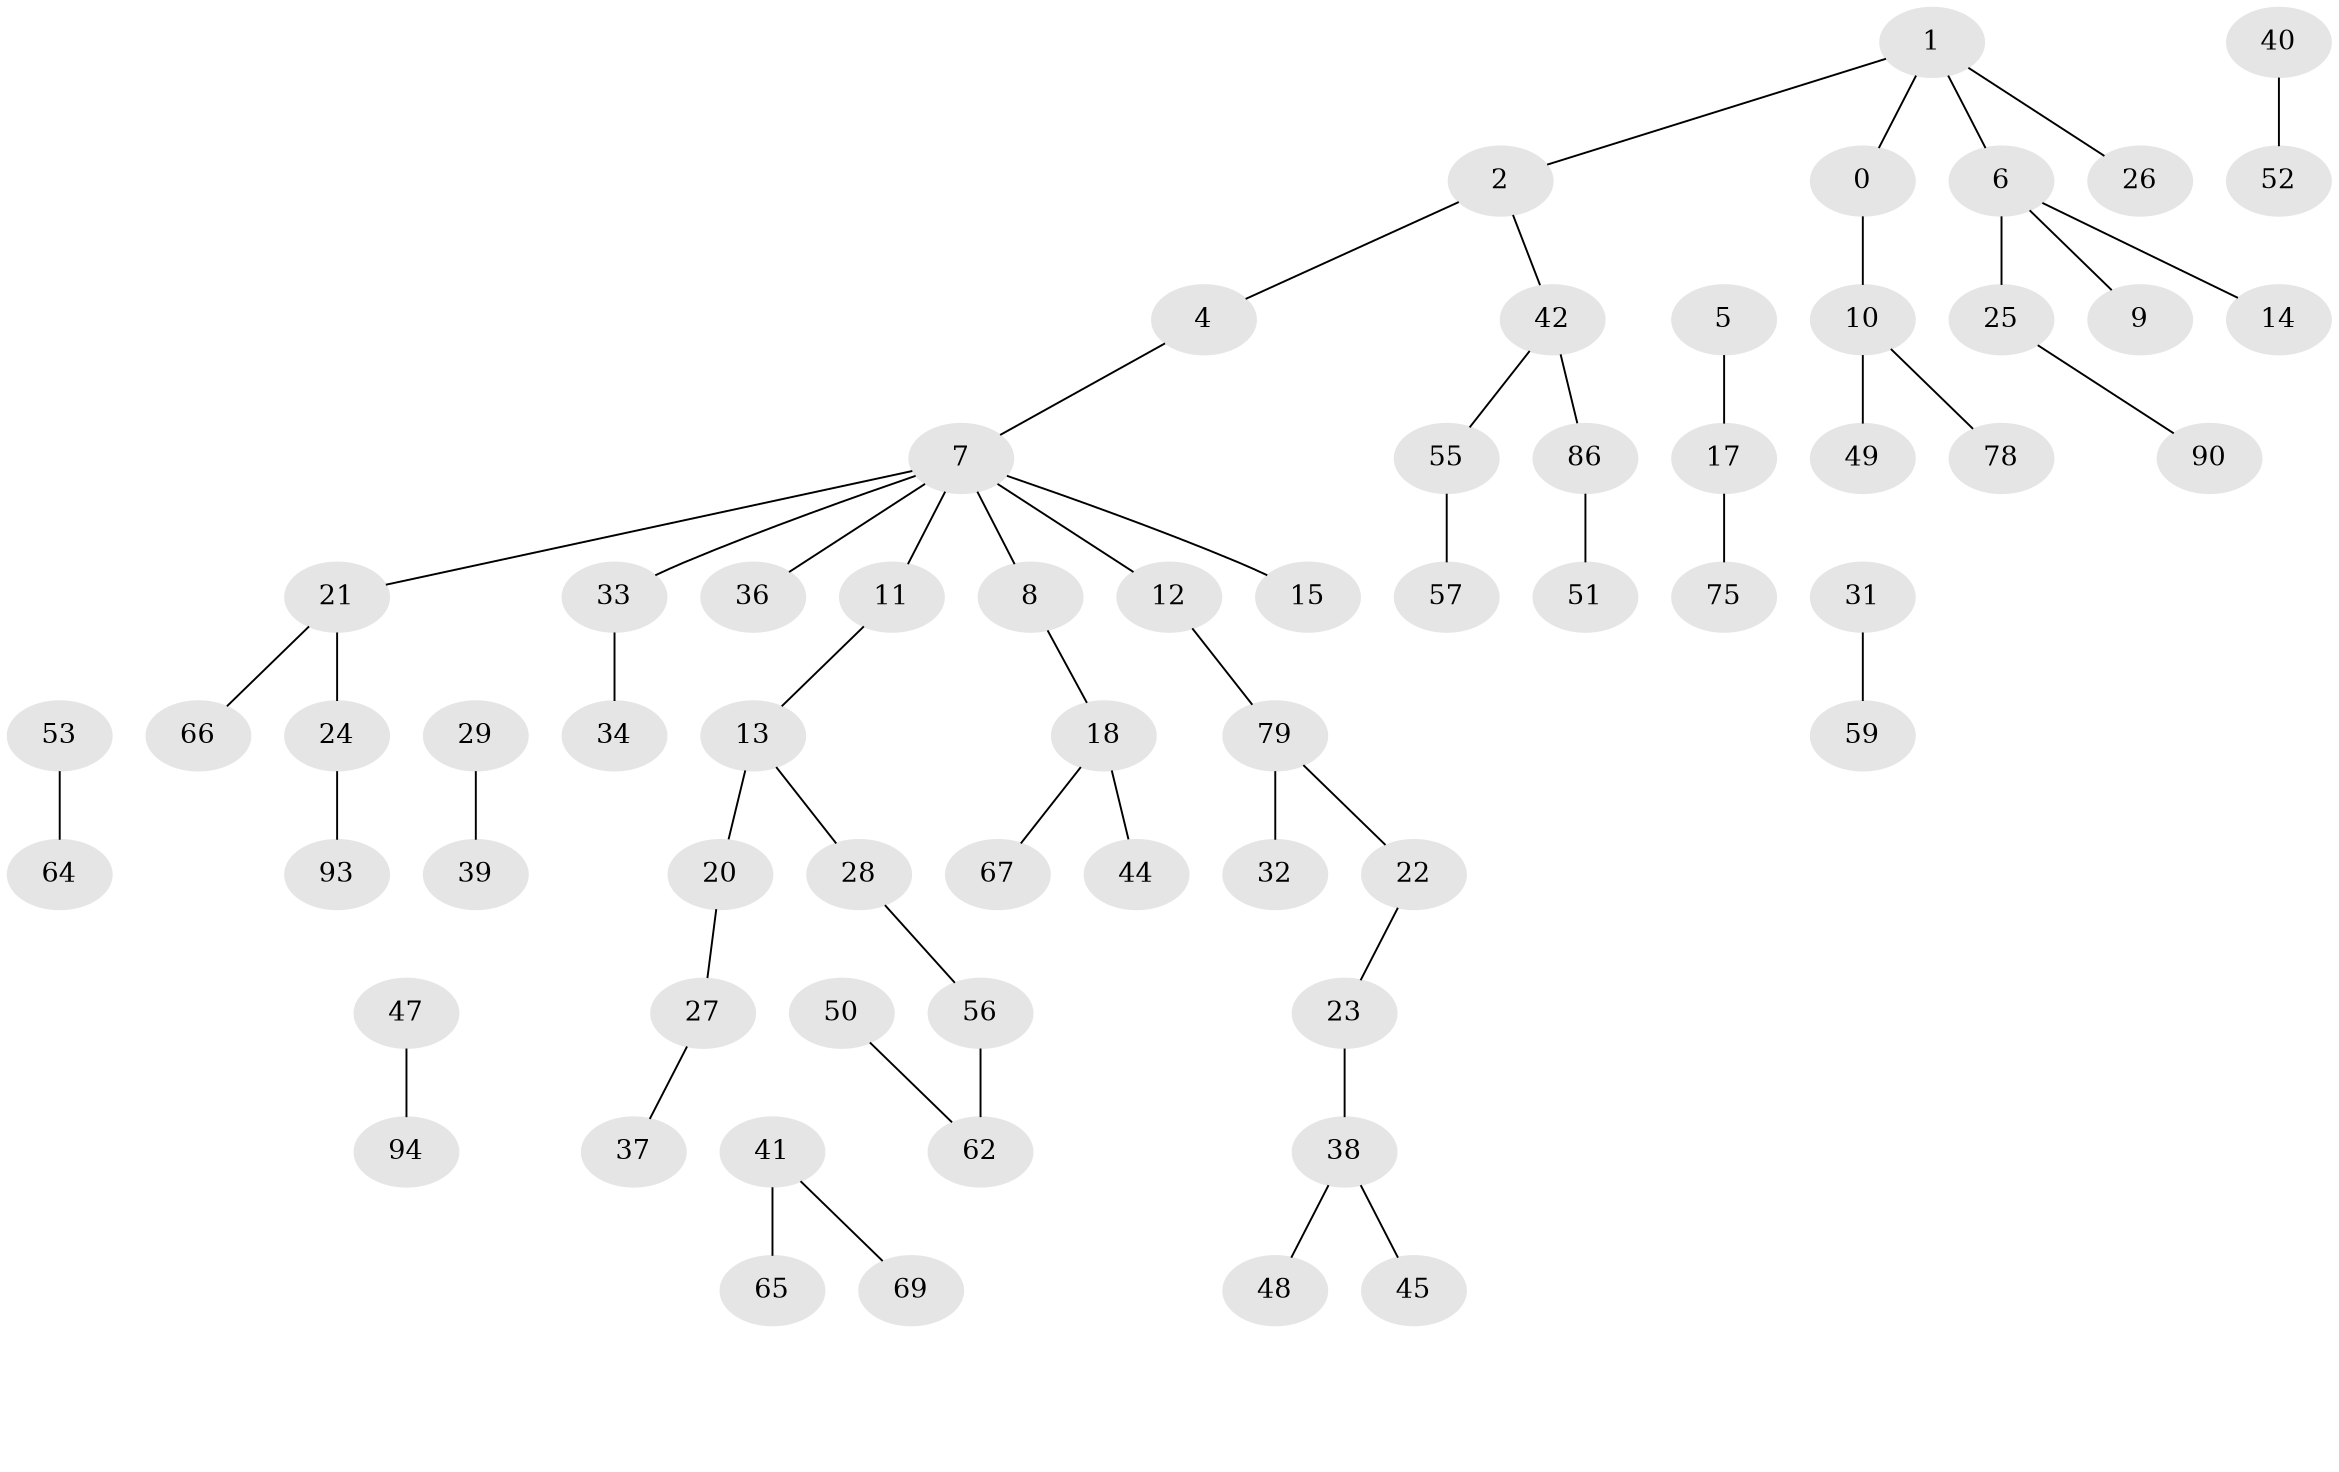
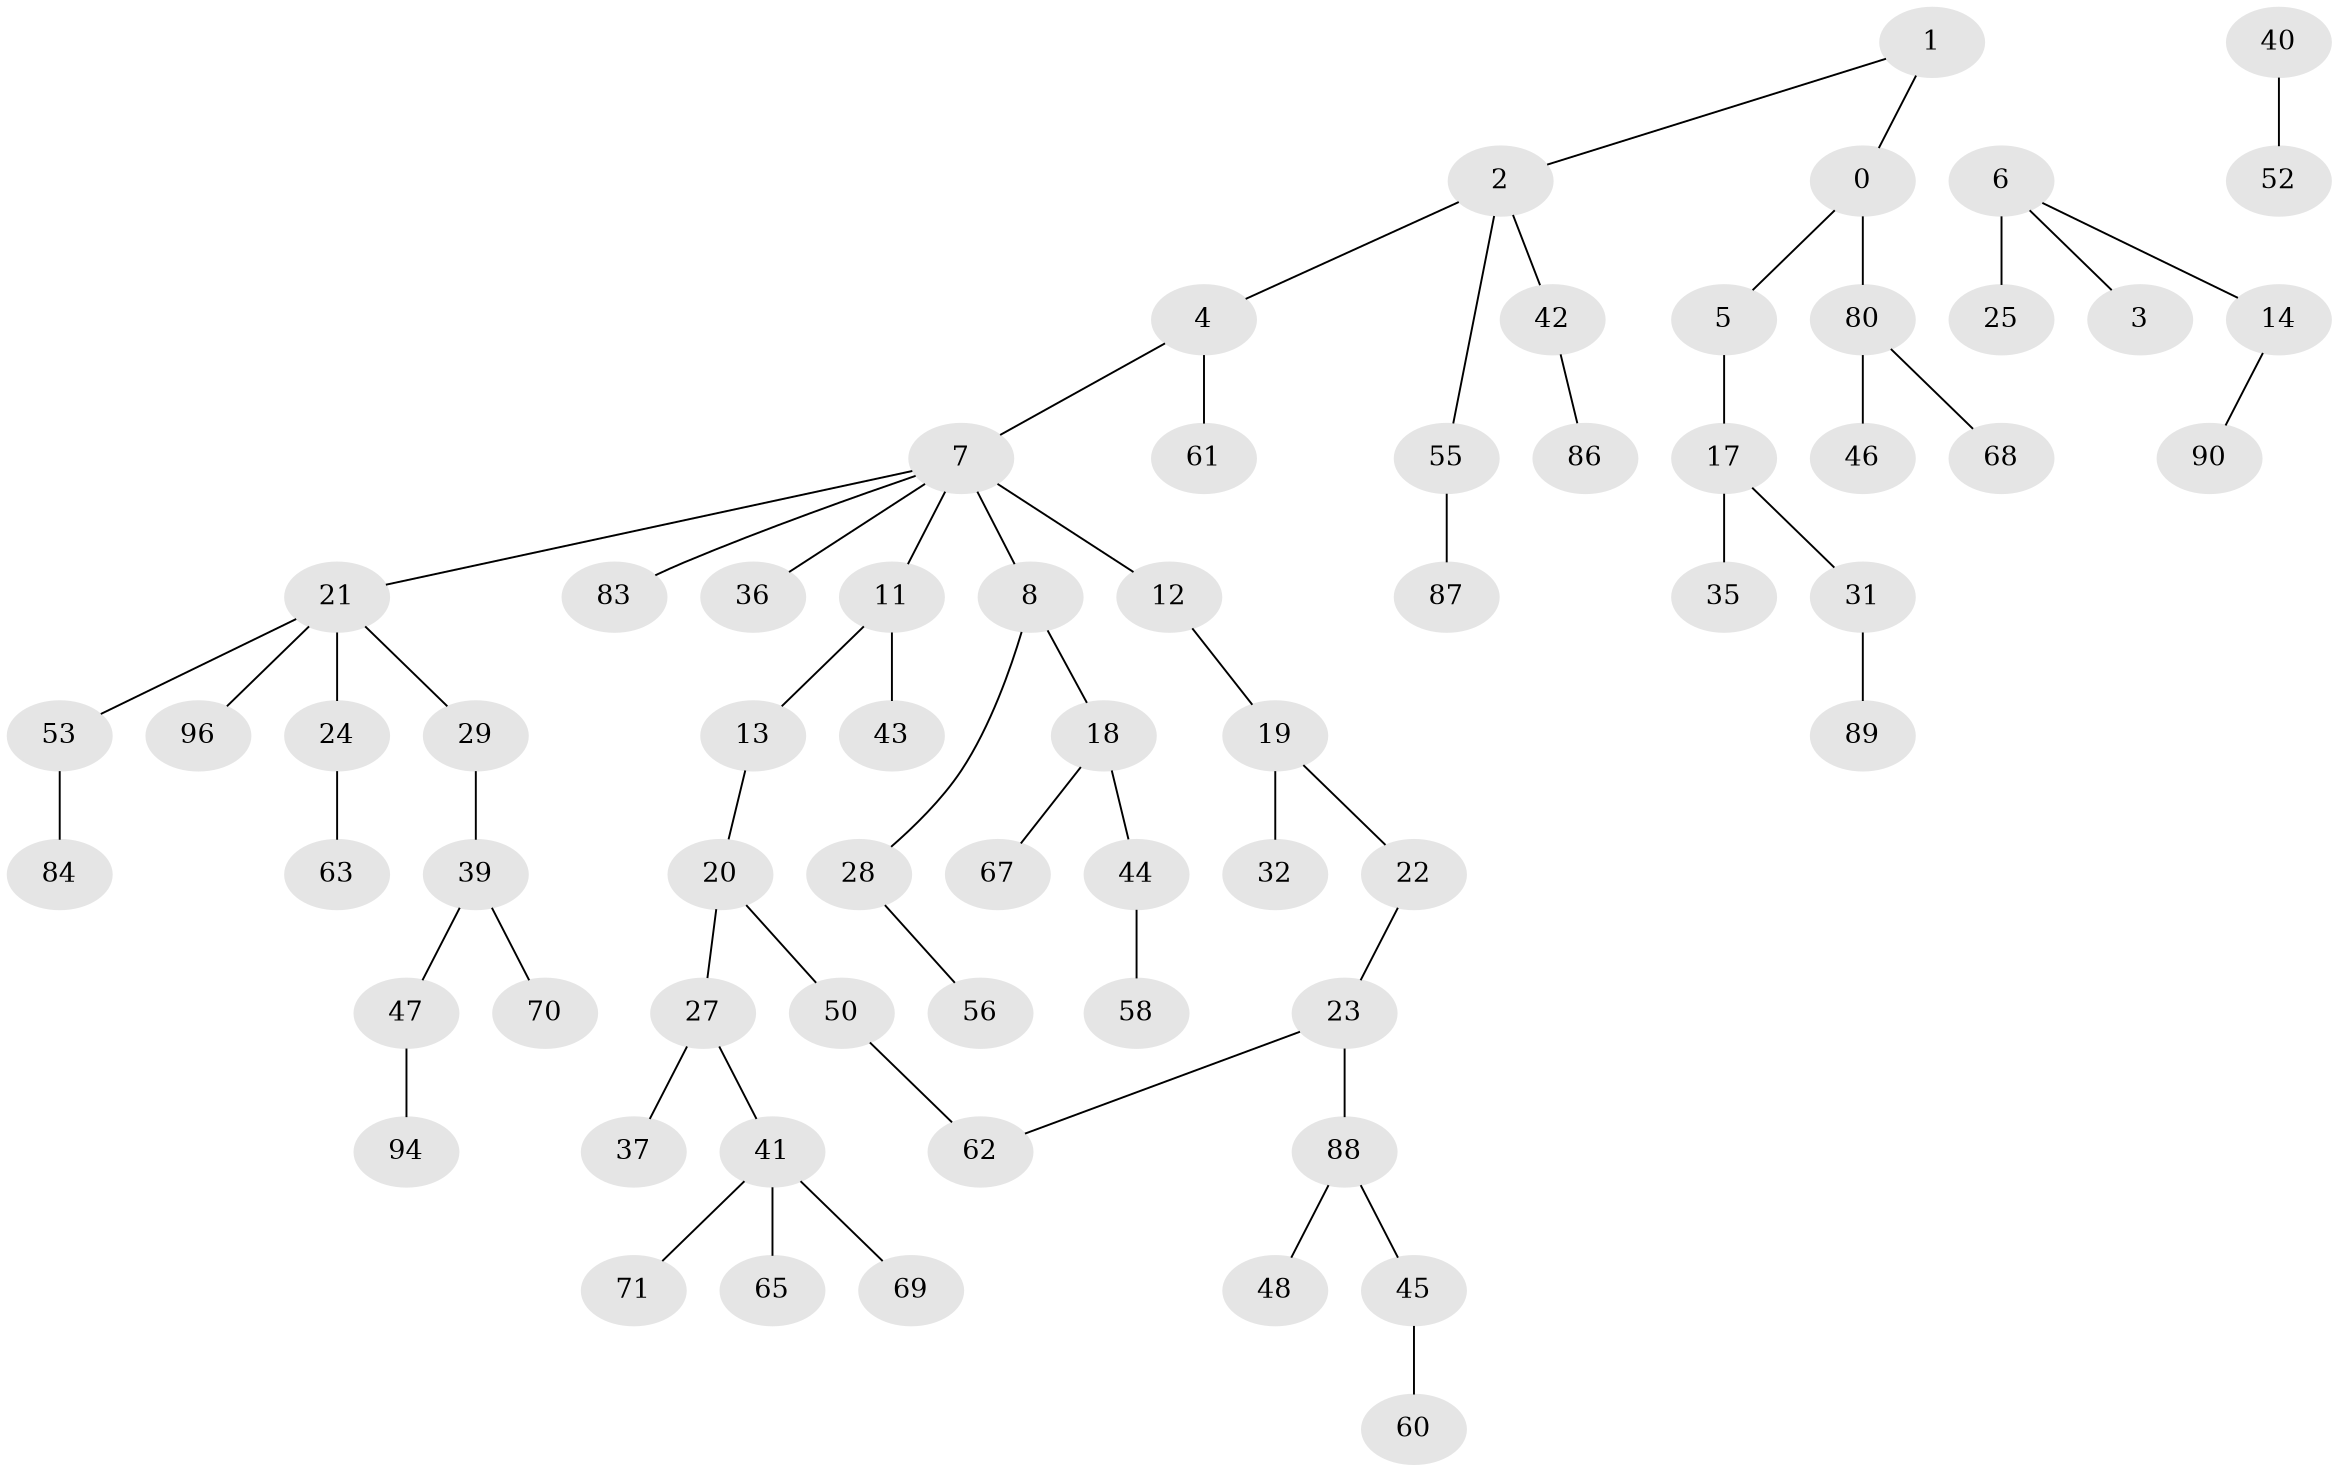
(1967, 112) -> none
(2140, 181) -> none
none -> (1794, 250)
(1863, 320) -> (1863, 320)
(2140, 320) -> (2140, 320)
(1500, 389) -> (1474, 320)
(2106, 389) -> (2244, 389)
none -> (1204, 458)
(1863, 458) -> (1863, 458)
(2002, 458) -> (2002, 458)
none -> (1793, 528)
(615, 597) -> (615, 597)
(1308, 597) -> none
(1447, 597) -> (1447, 597)
(1585, 597) -> none
(1724, 597) -> (1724, 597)
none -> (198, 666)
none -> (406, 666)
(198, 736) -> (198, 736)
(615, 736) -> none
none -> (892, 736)
(1275, 736) -> (1275, 736)
(1863, 736) -> (1863, 736)
(806, 805) -> (974, 750)
(60, 875) -> (60, 875)
(337, 875) -> (337, 875)
none -> (441, 944)
none -> (781, 944)
none -> (545, 1013)
none -> (1137, 1013)
none -> (738, 1083)
(981, 1083) -> (1162, 1083)
(1345, 1152) -> (1345, 1152)
none -> (634, 1291)
none -> (1414, 1429)
